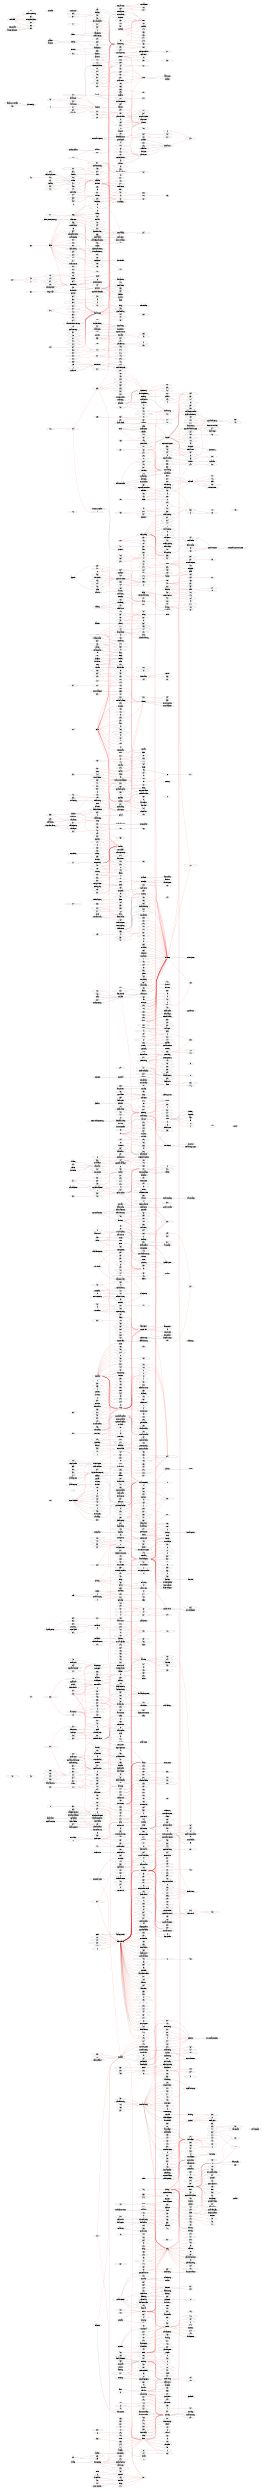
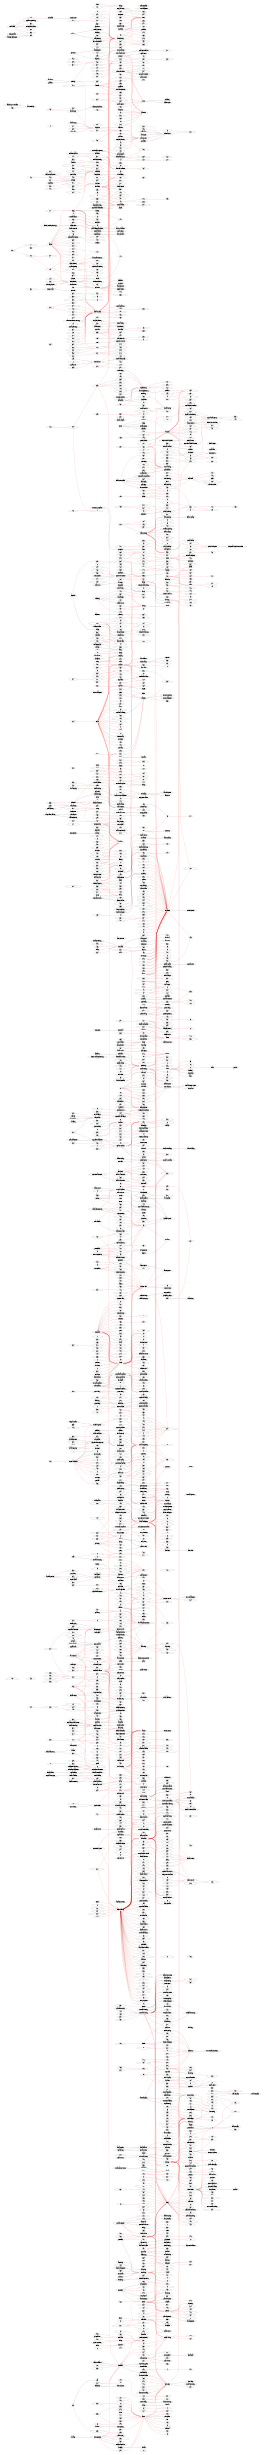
none -> (97, 4)
(144, 618) -> none
